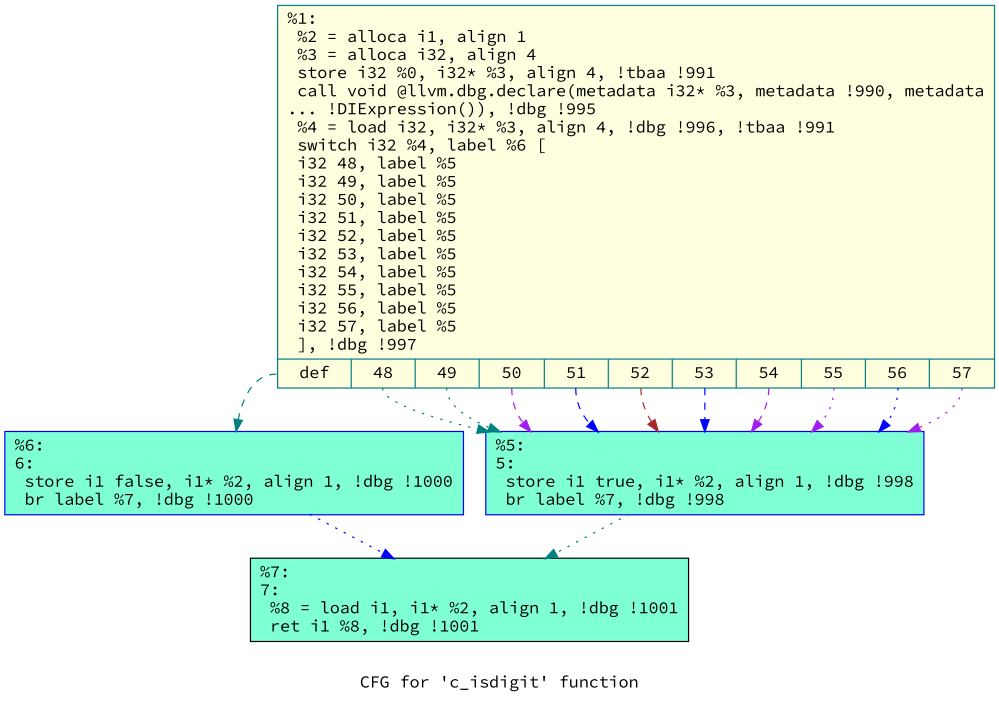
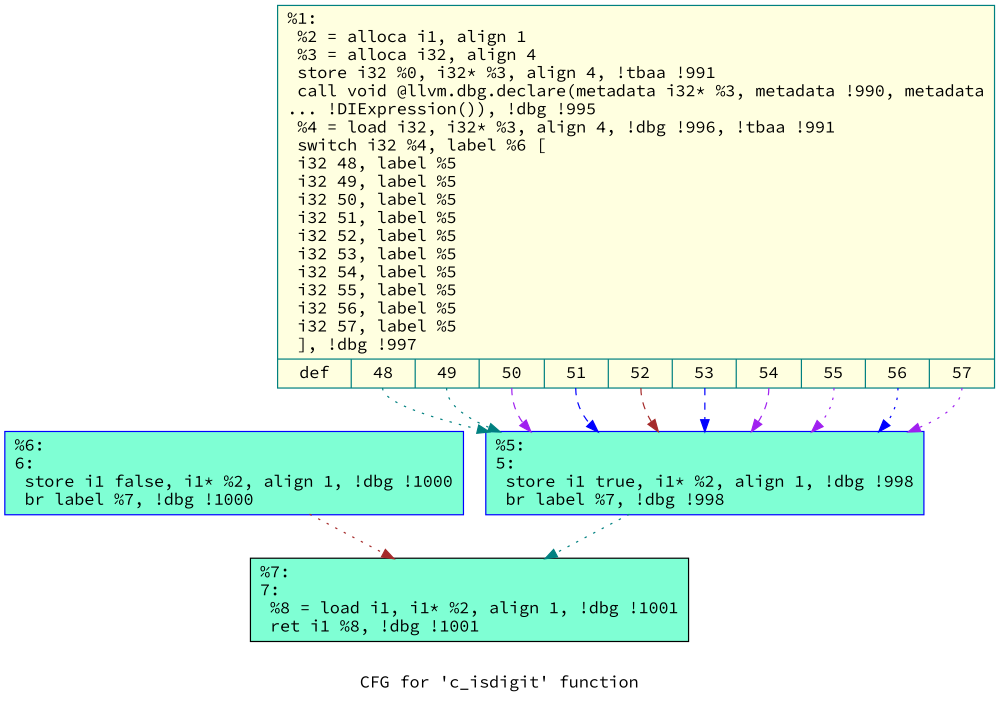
(250, 390) -> none
(346, 534) -> (346, 534)
